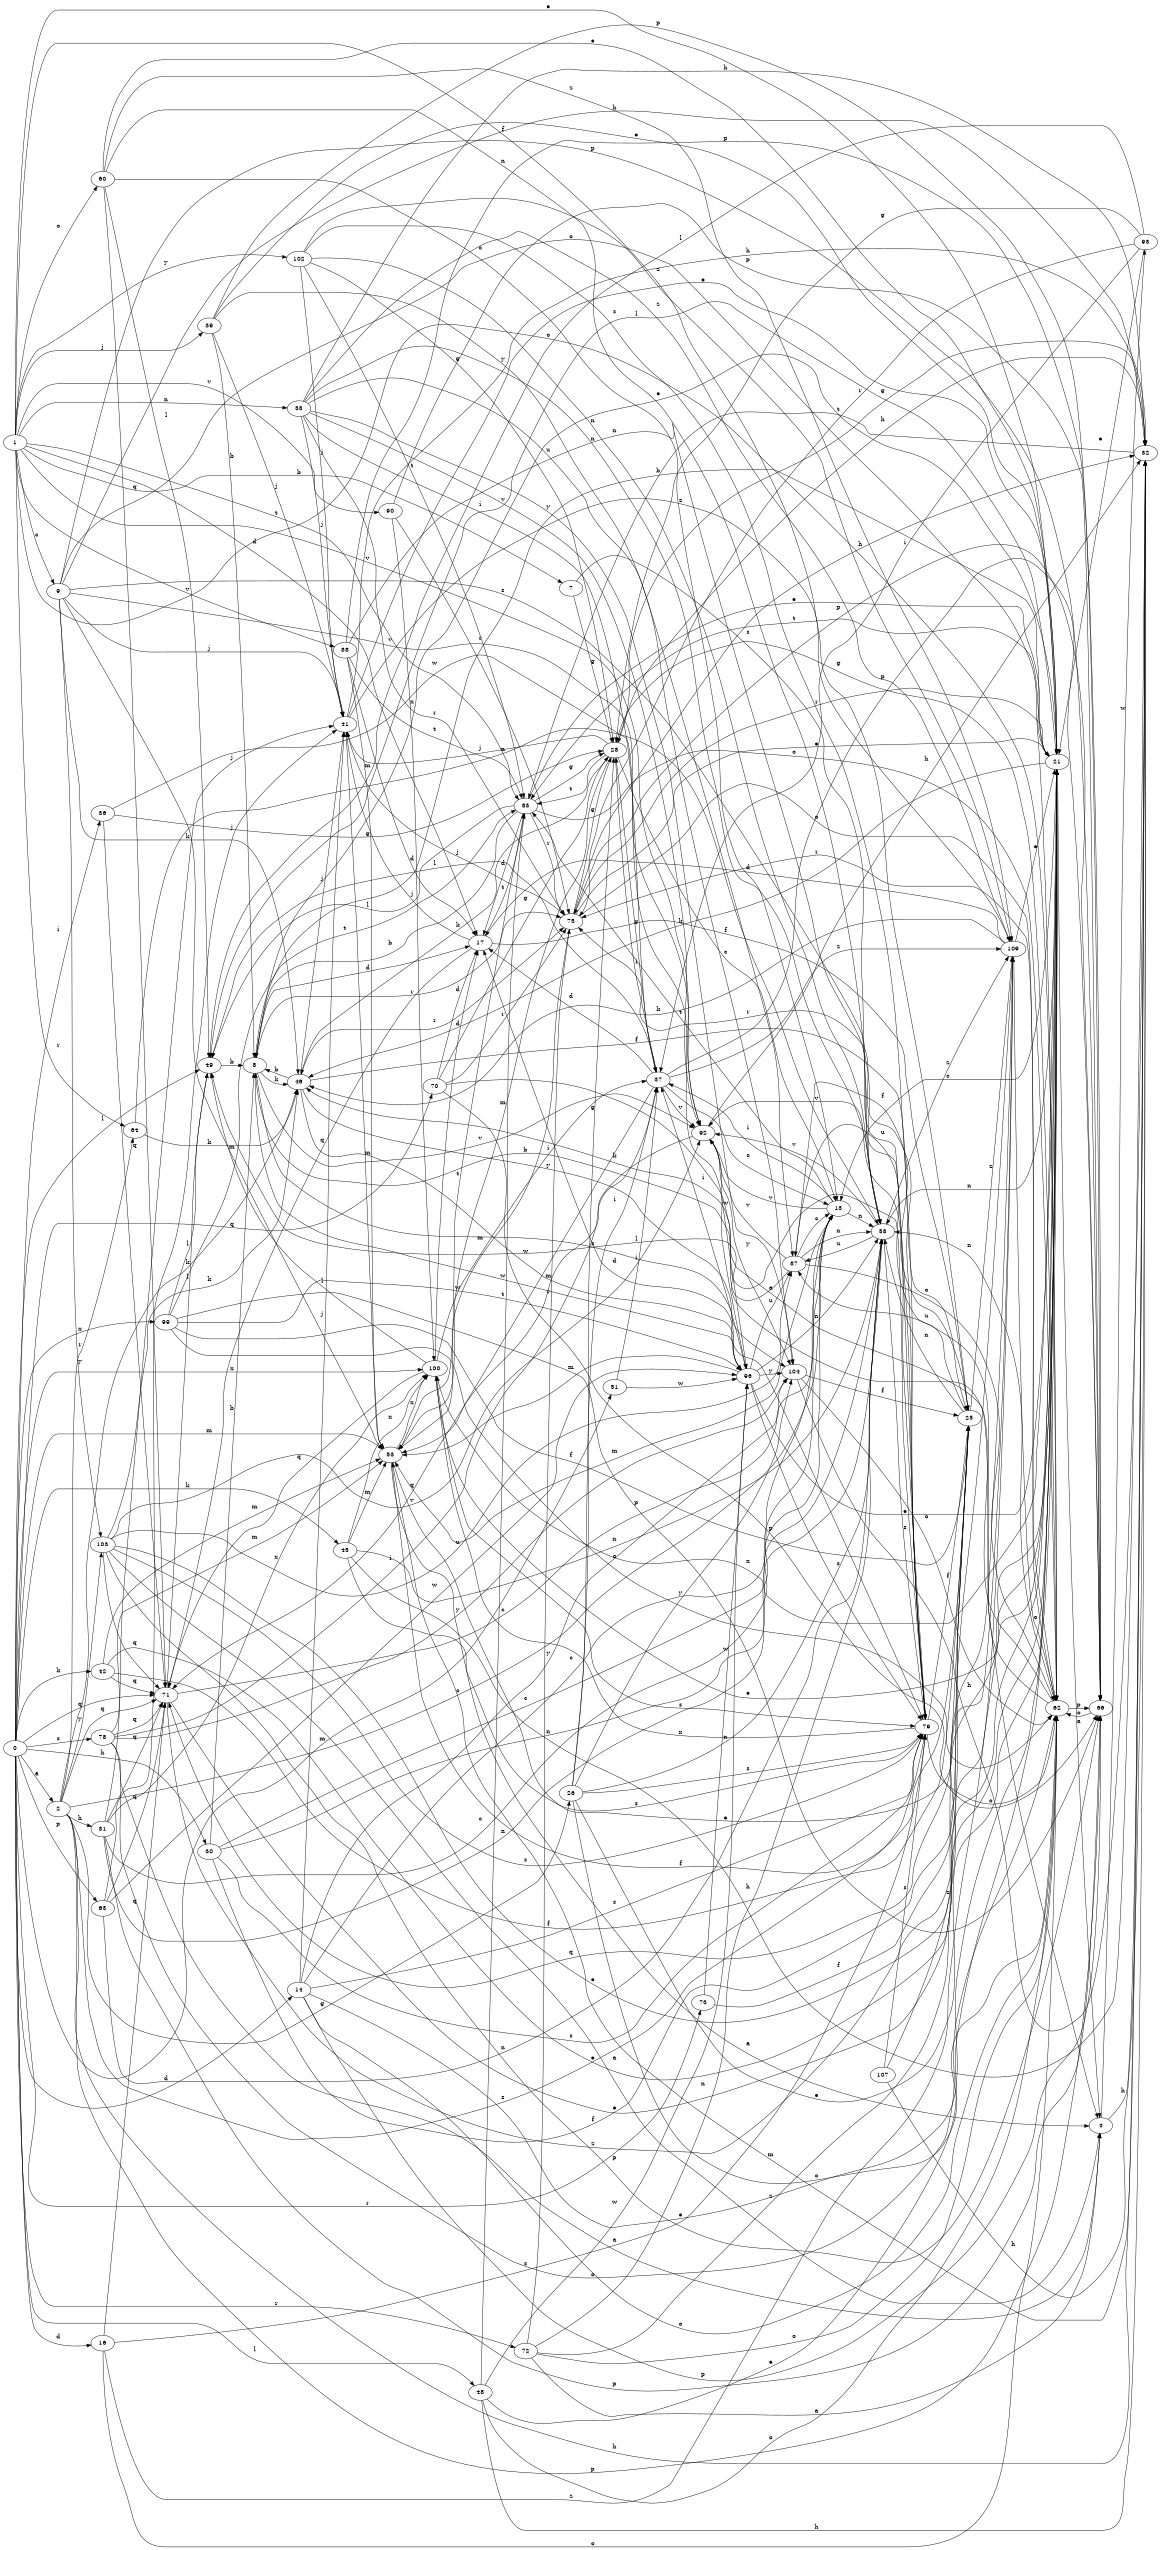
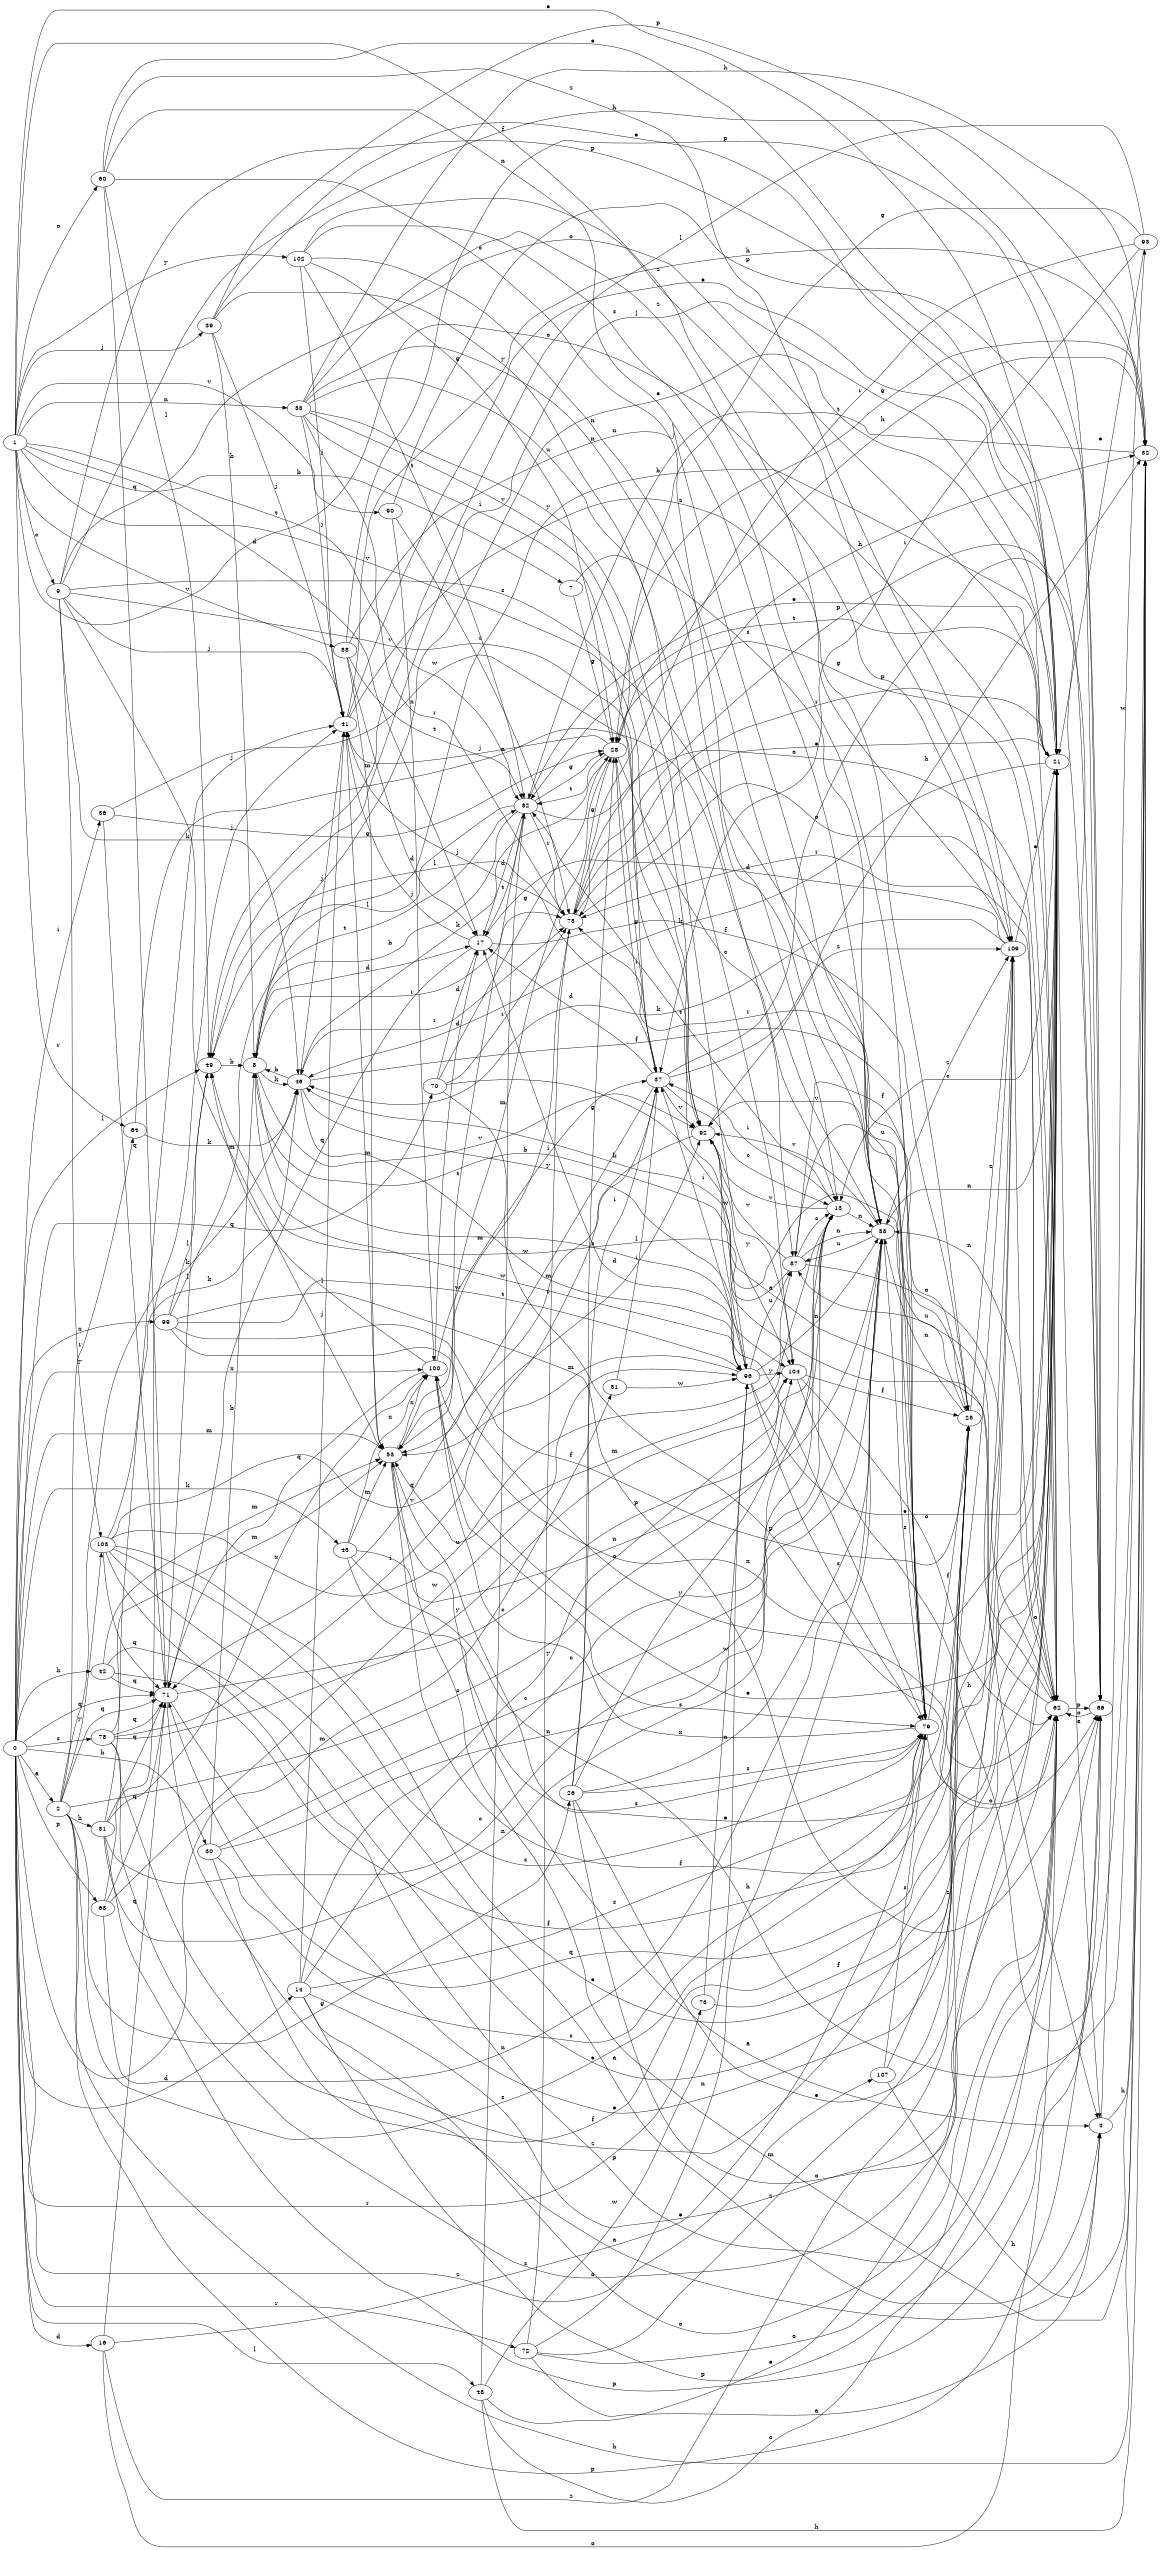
(526, 806) -> (526, 806)
none -> (239, 2273)
